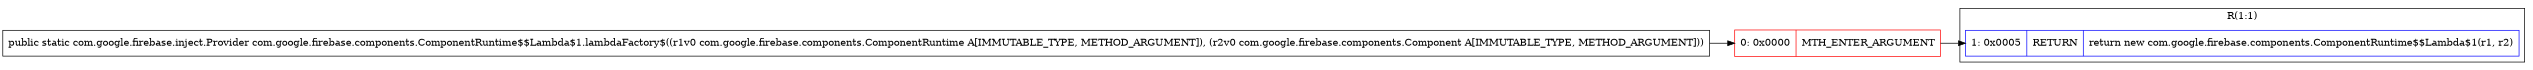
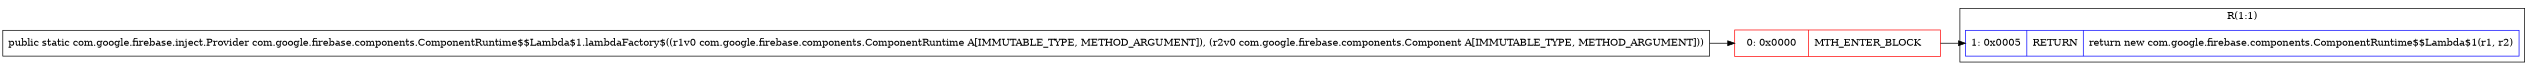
(1868, 43) -> (1868, 43)
